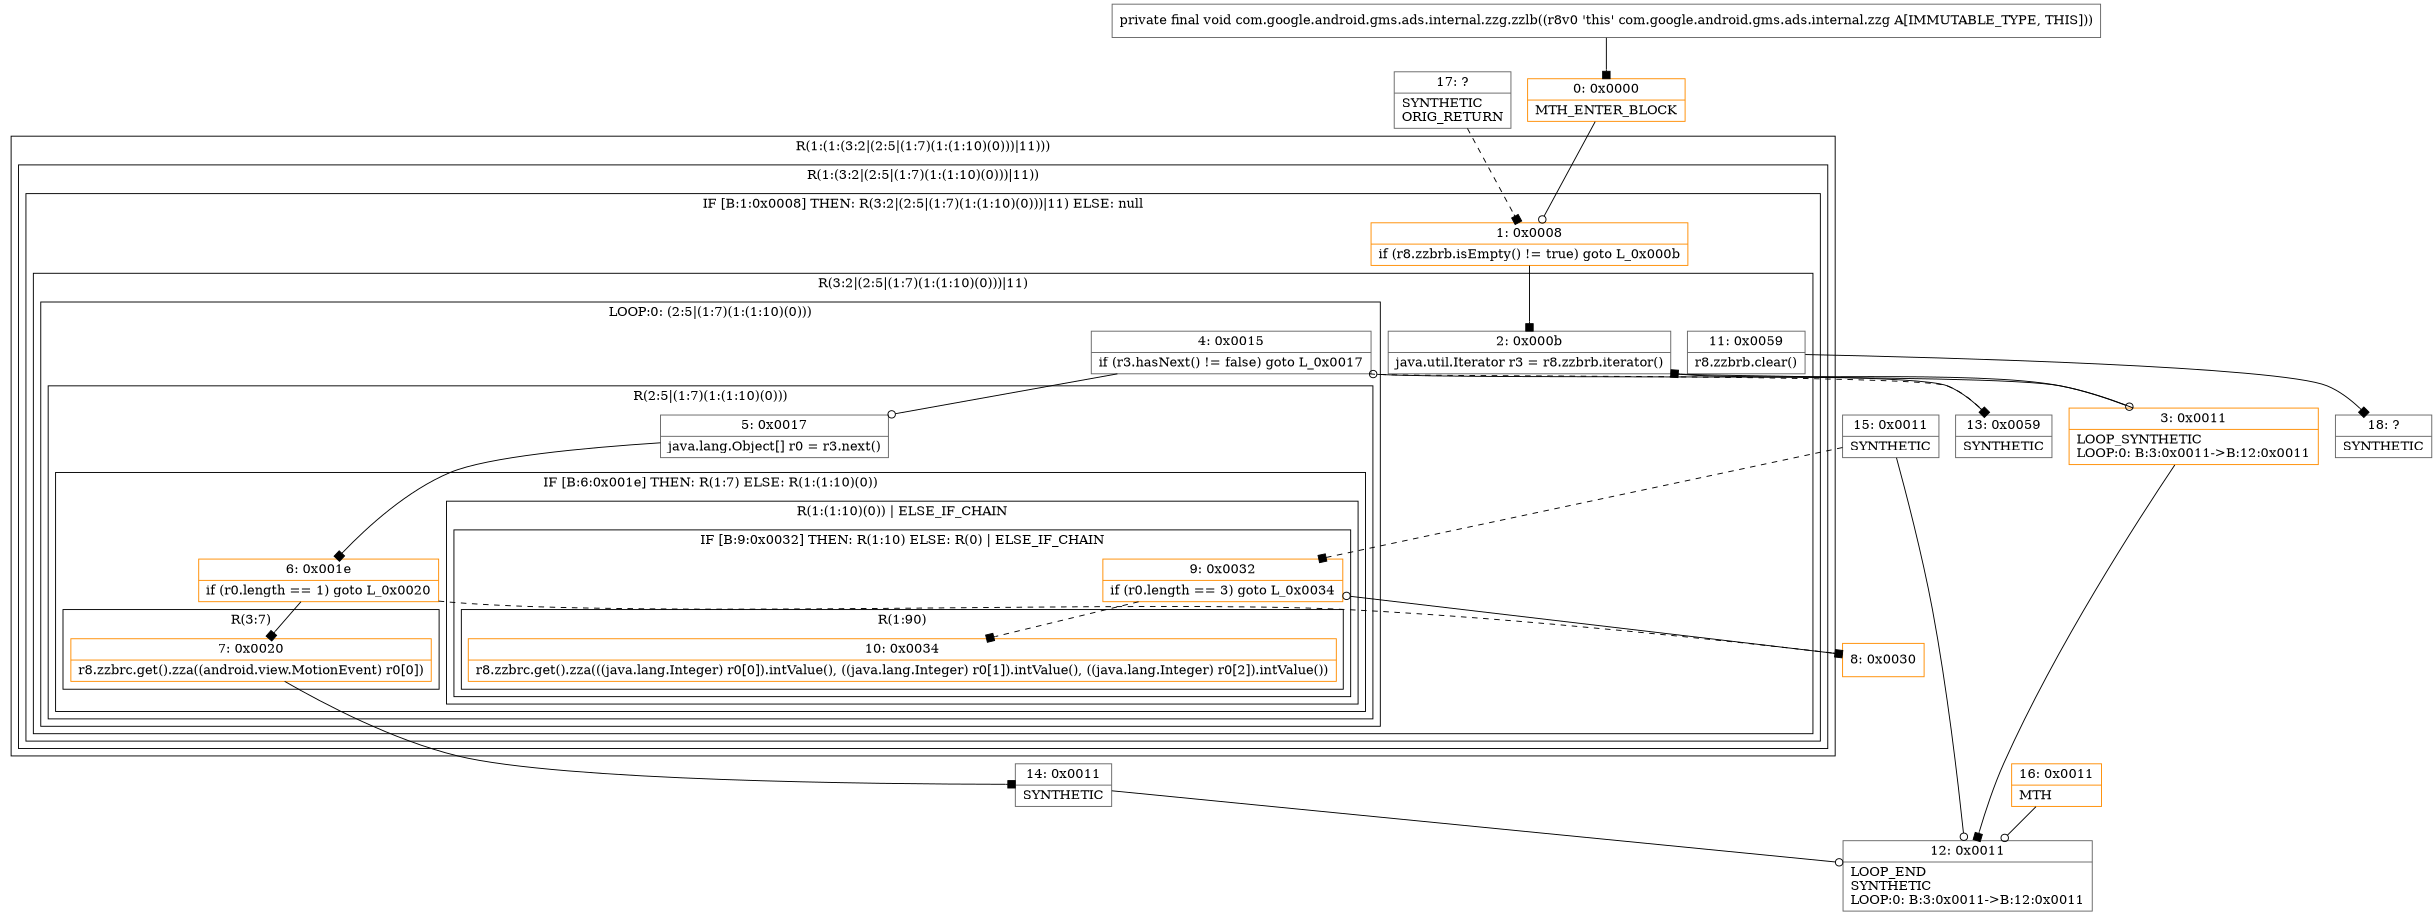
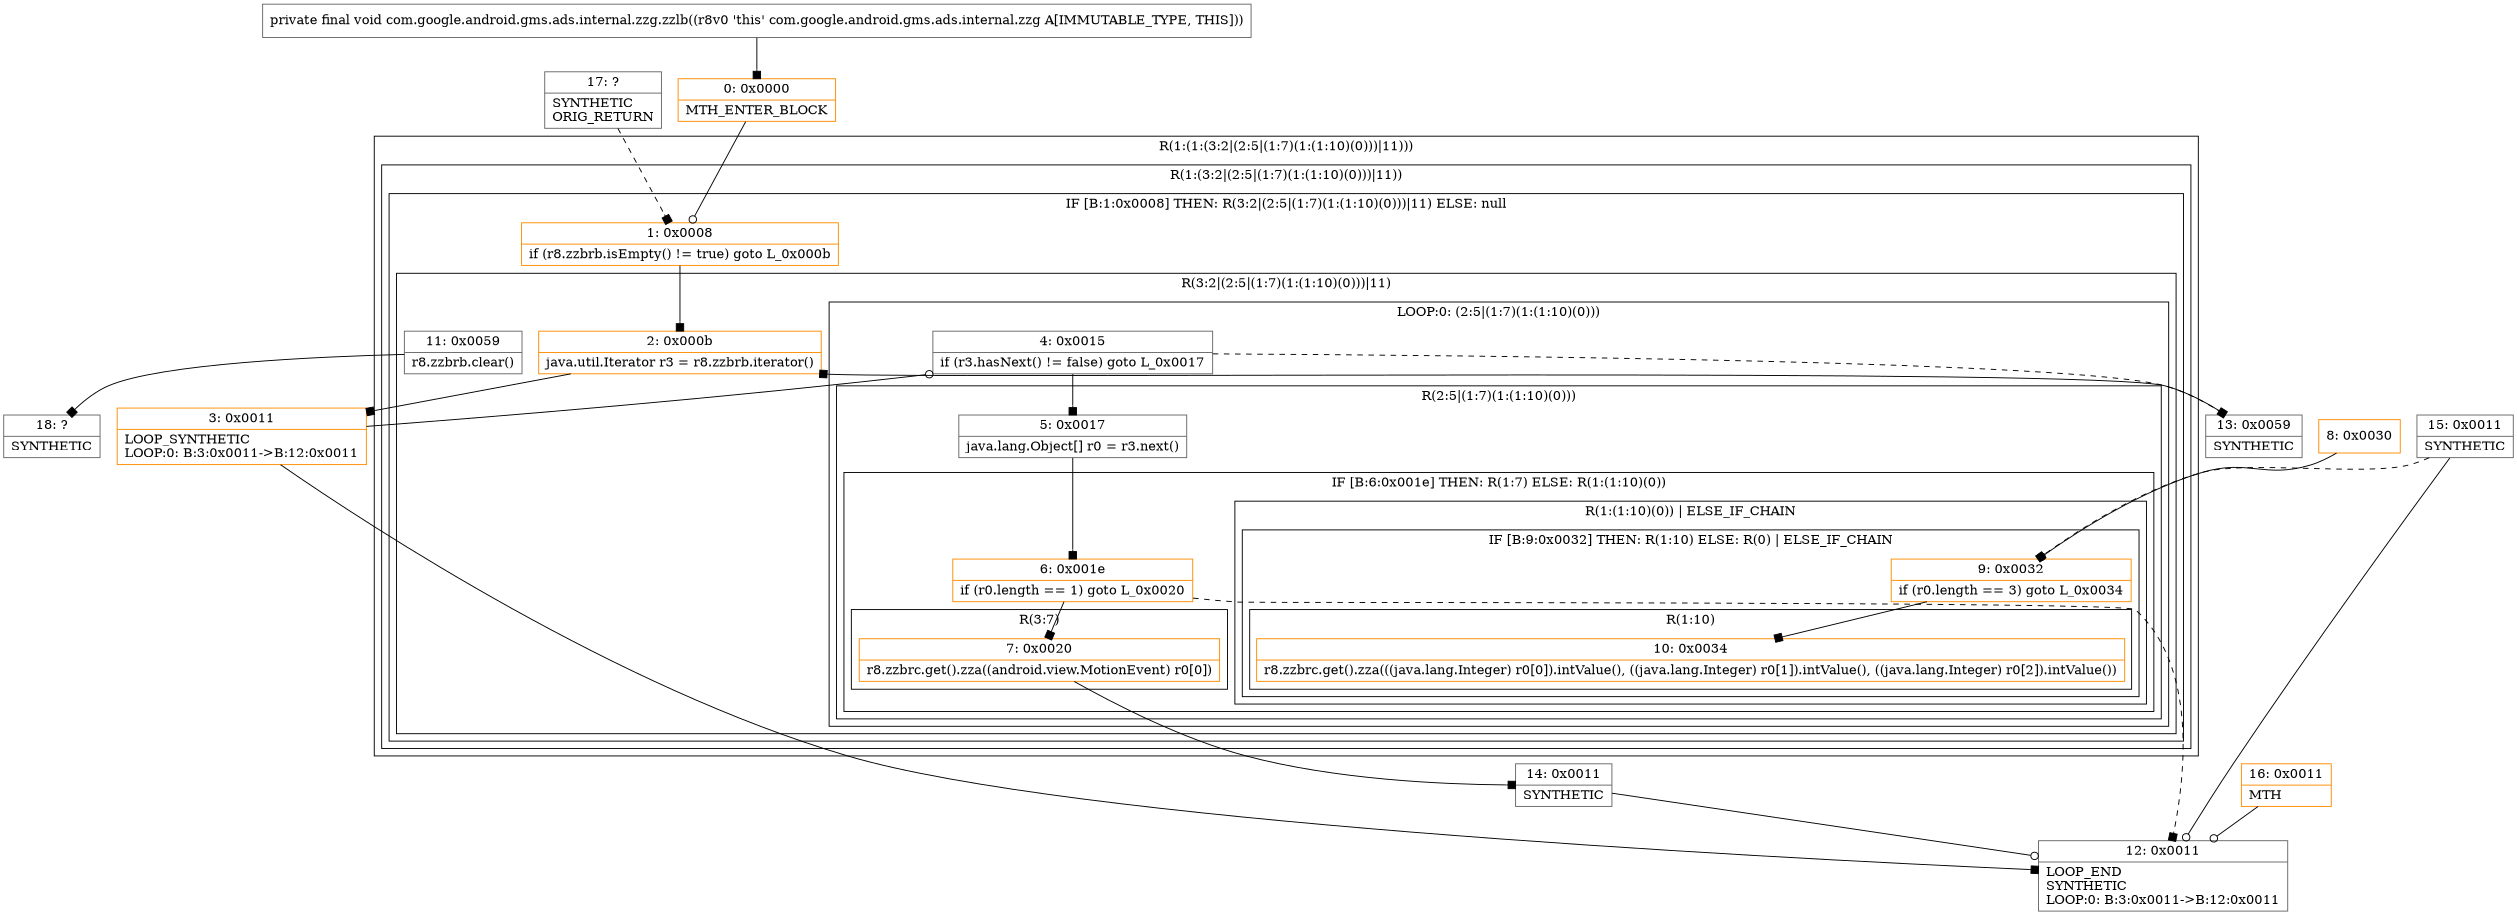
(1529, 352) -> (680, 352)
(1900, 377) -> (473, 392)
(1006, 394) -> (1073, 392)
(1416, 614) -> (1782, 603)
(1067, 619) -> (1856, 619)
(902, 620) -> (1691, 620)
